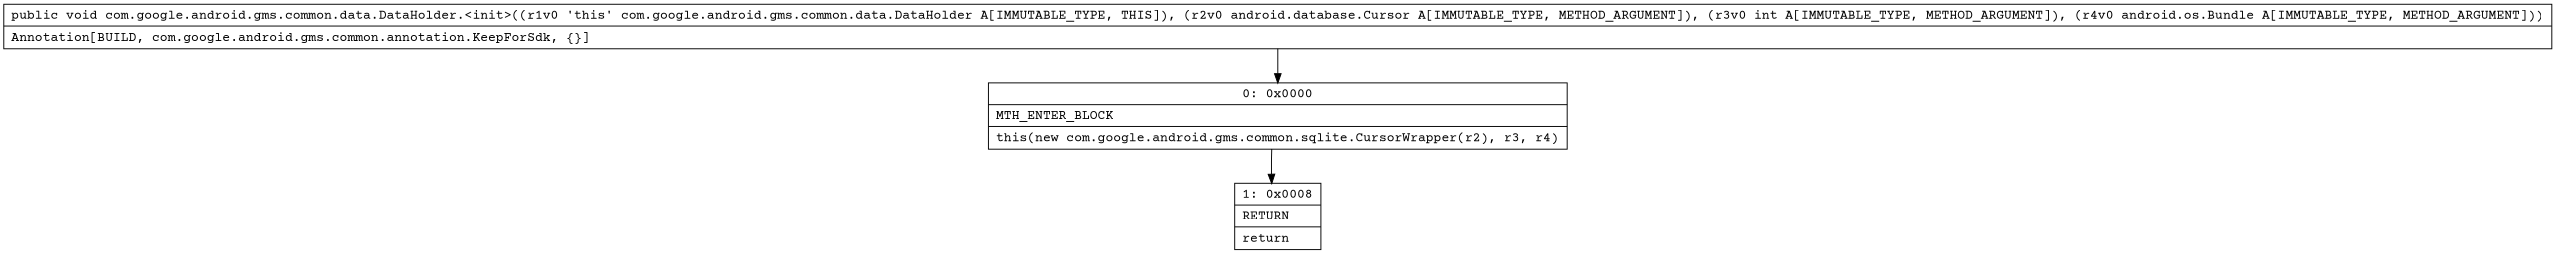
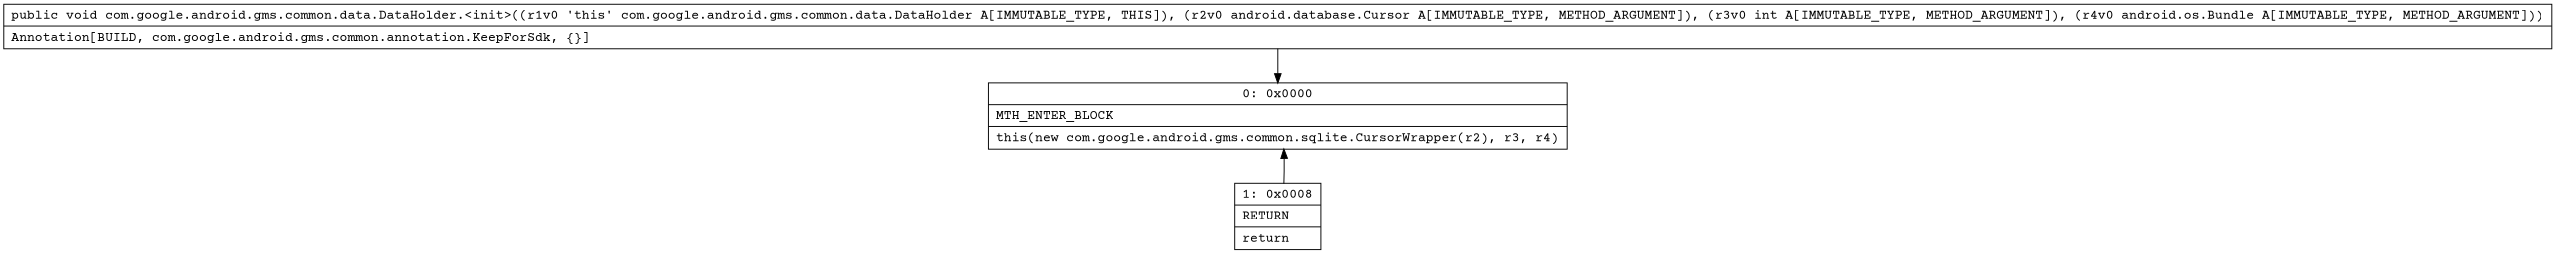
(1271, 161) -> (1284, 171)
